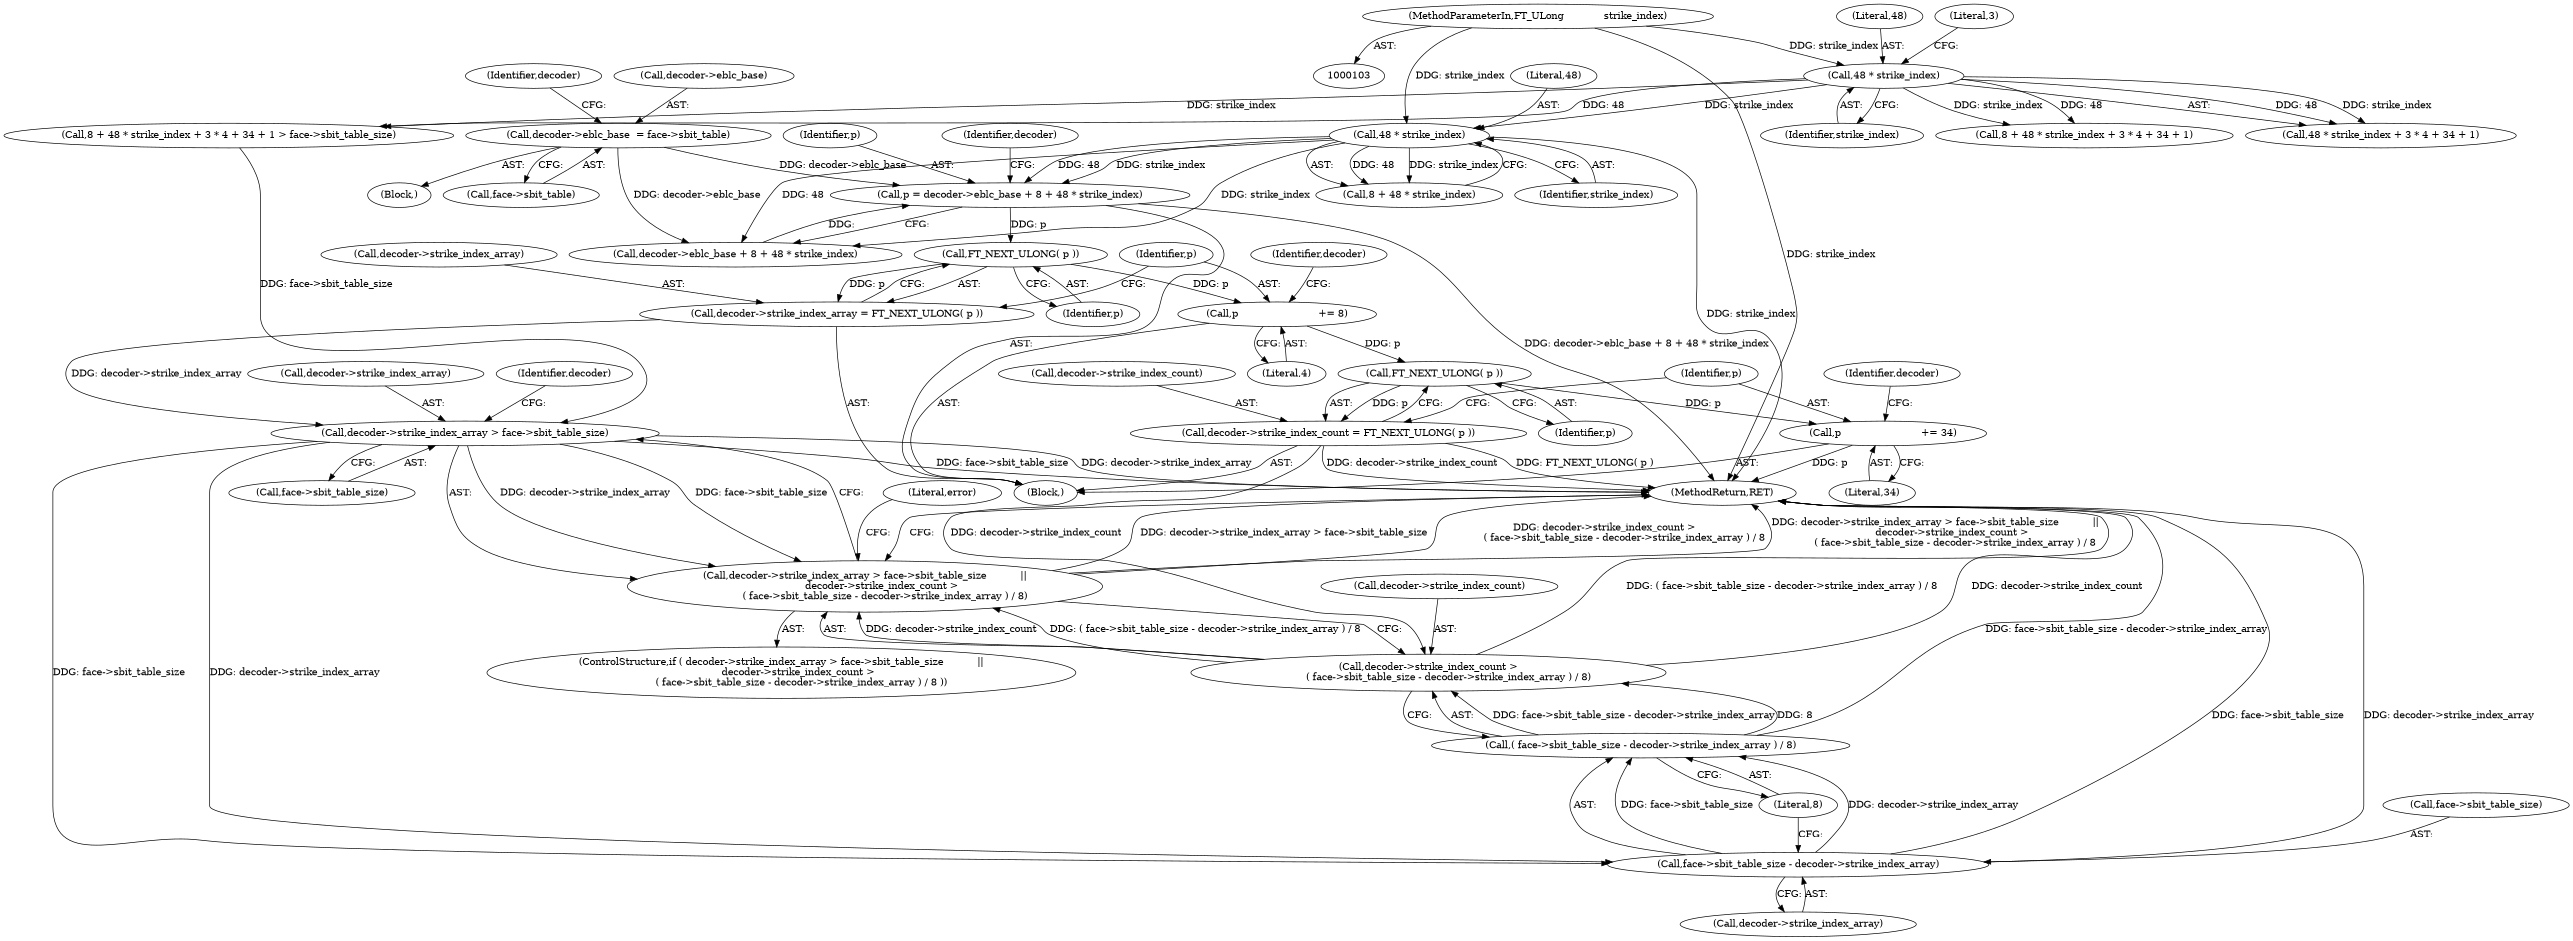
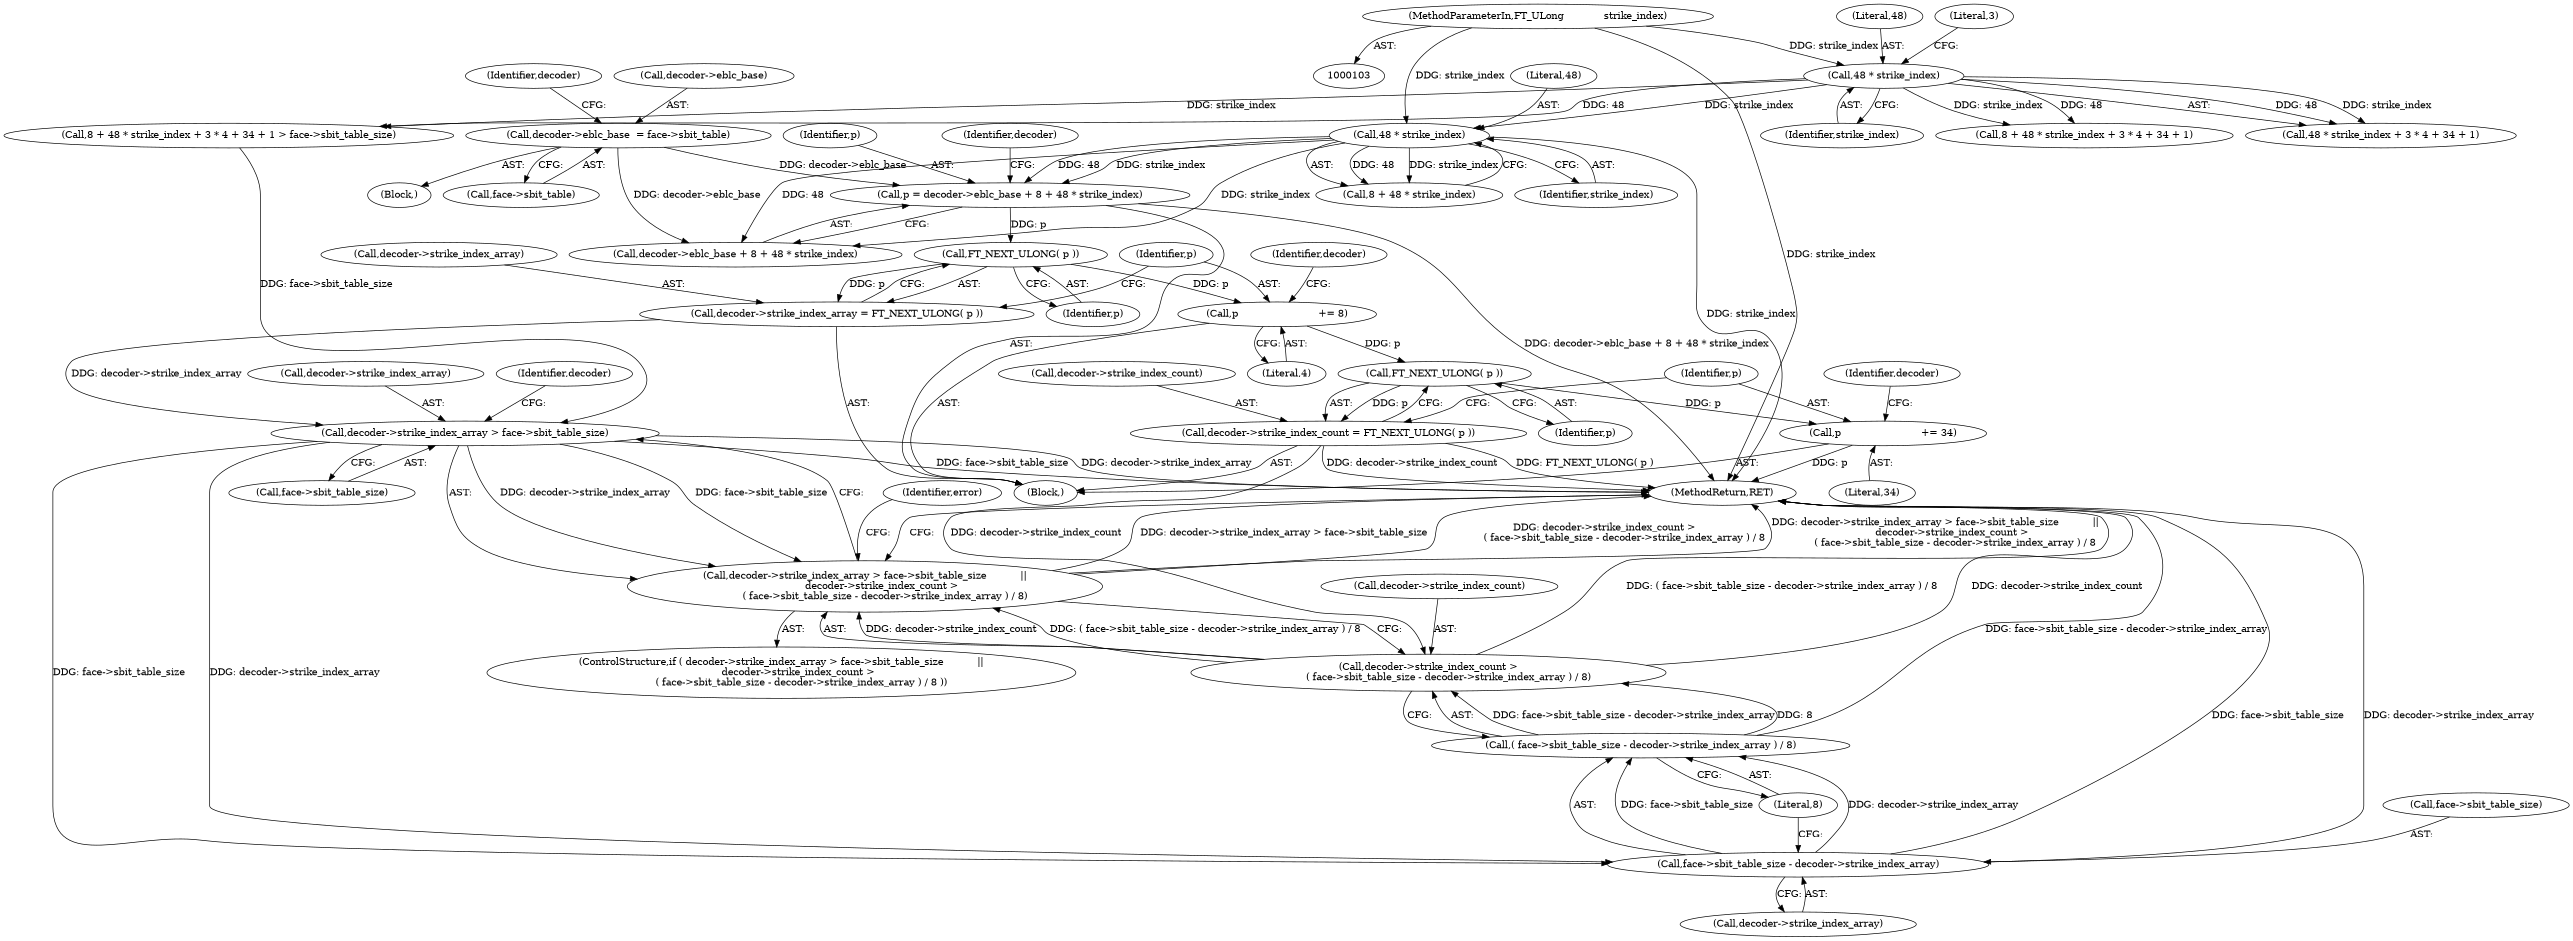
(843, 225) -> (843, 225)
(1900, 461) -> none
(942, 493) -> (942, 493)
